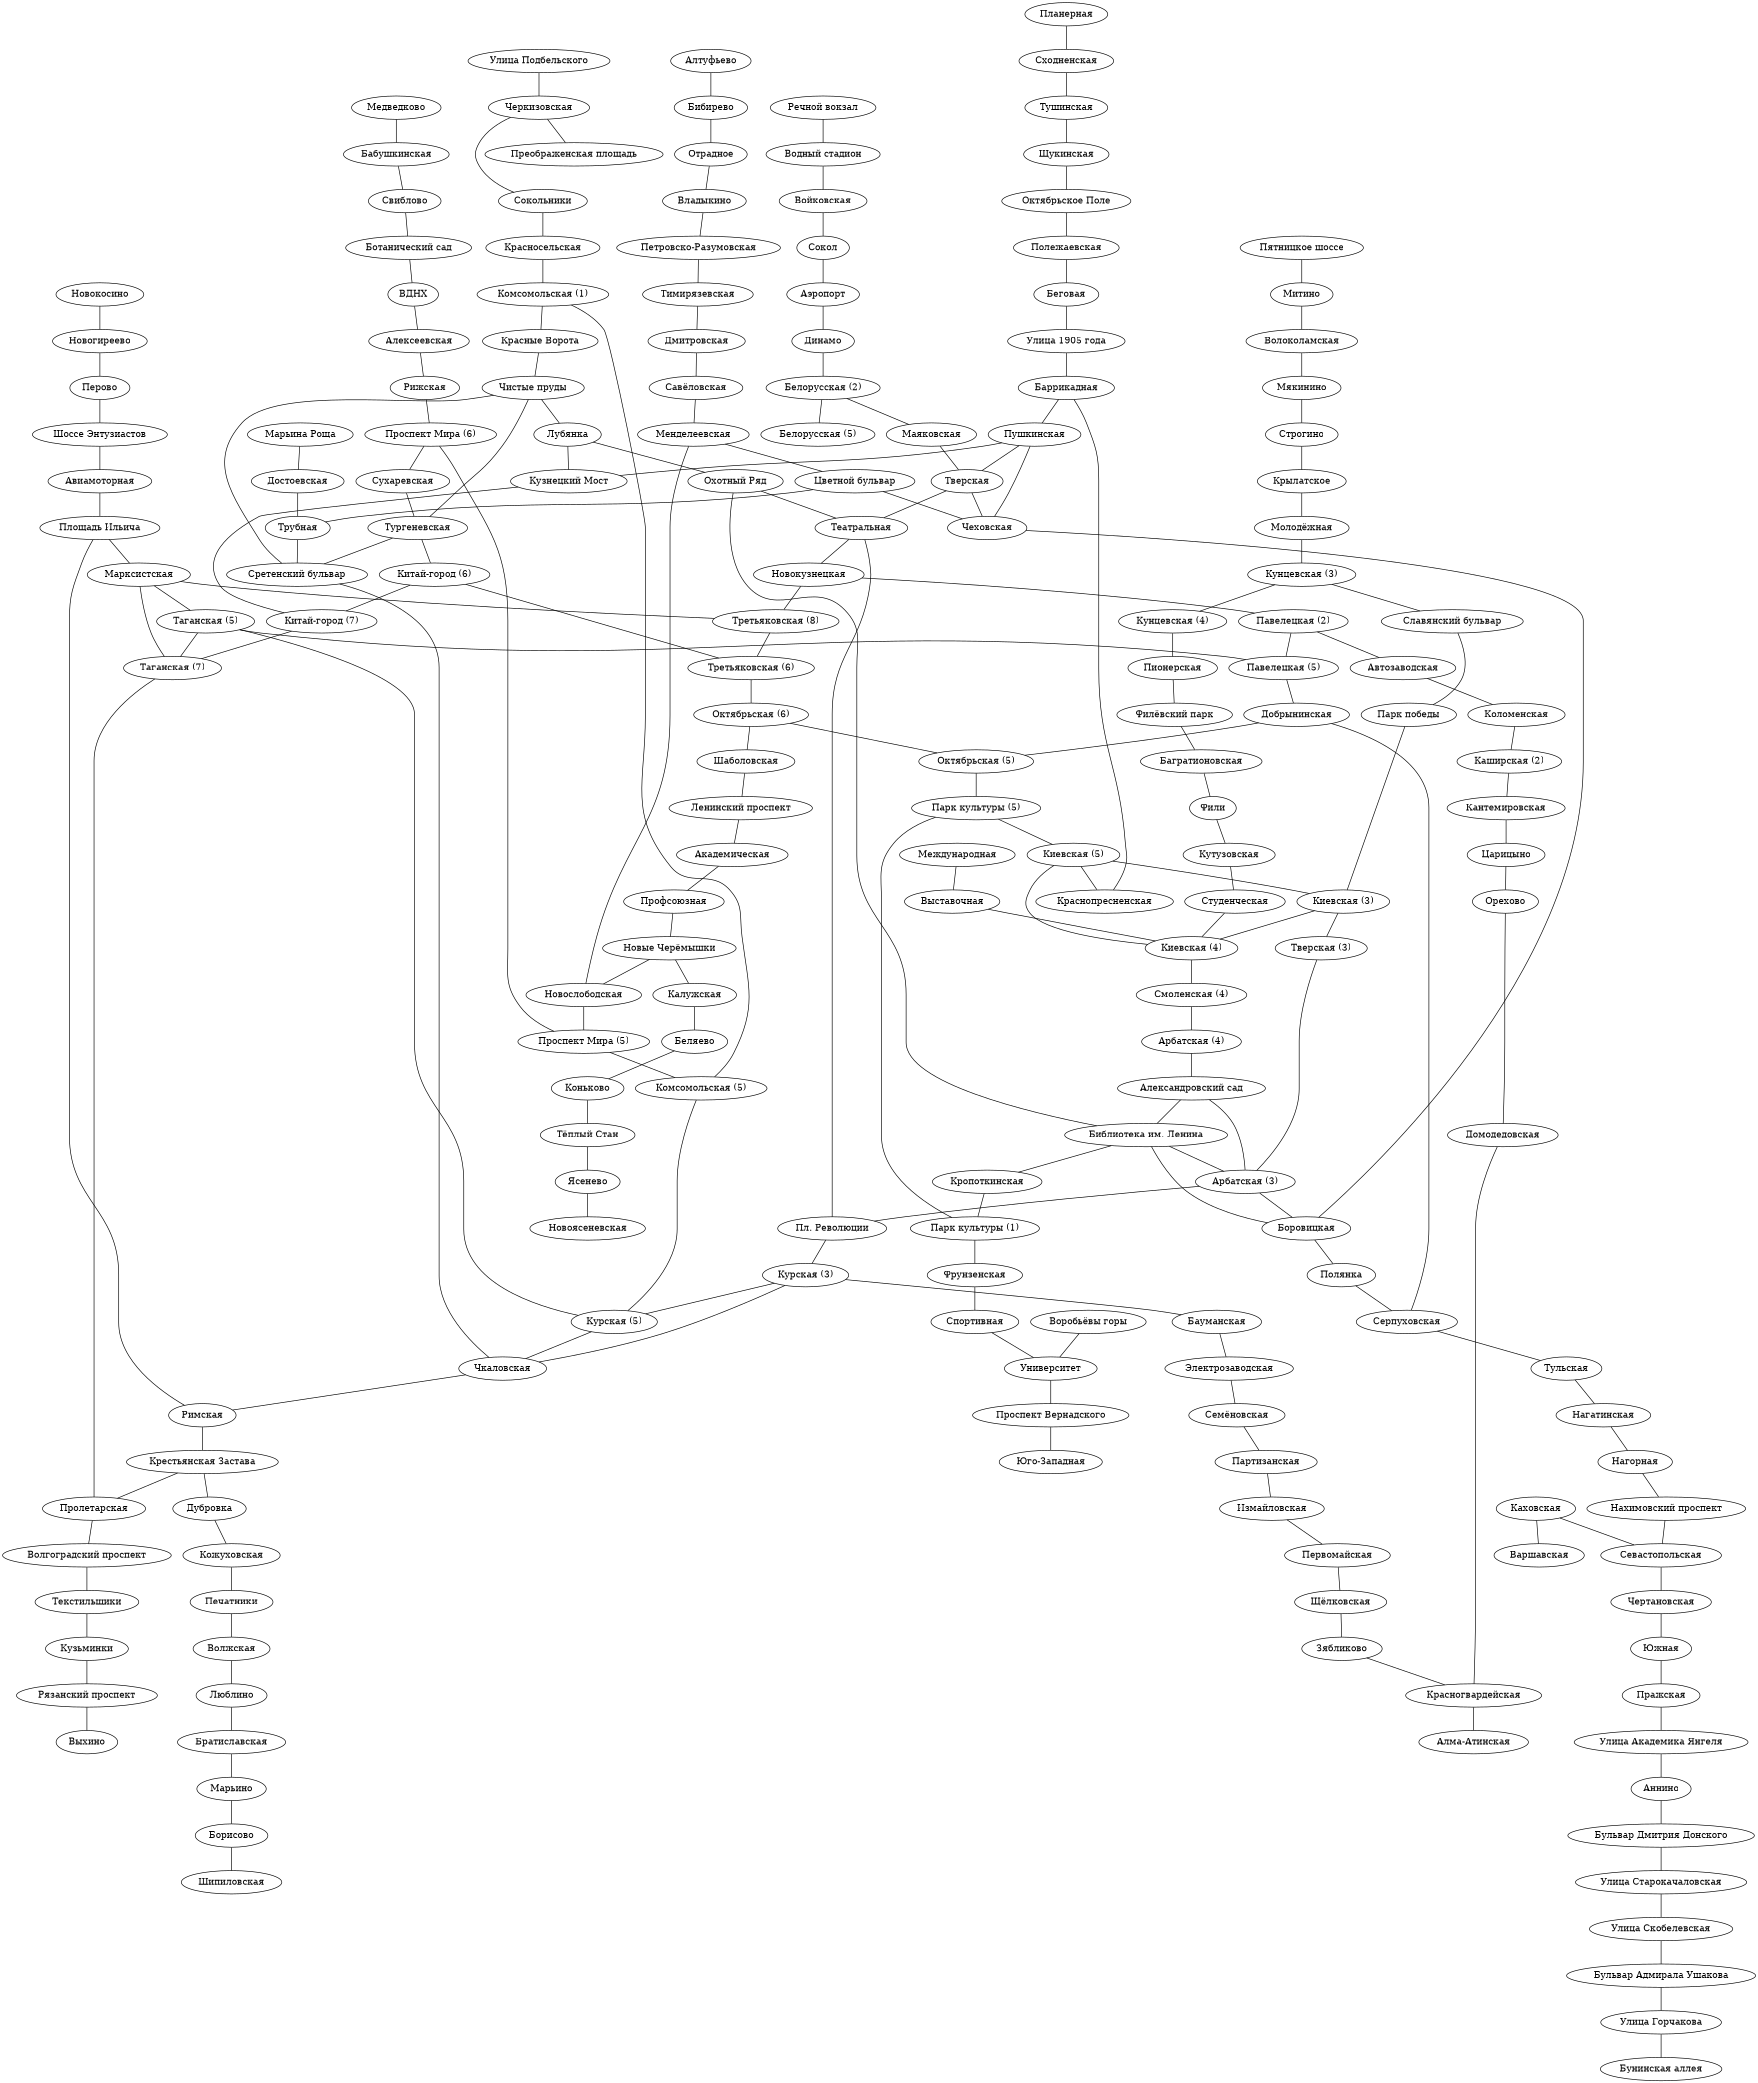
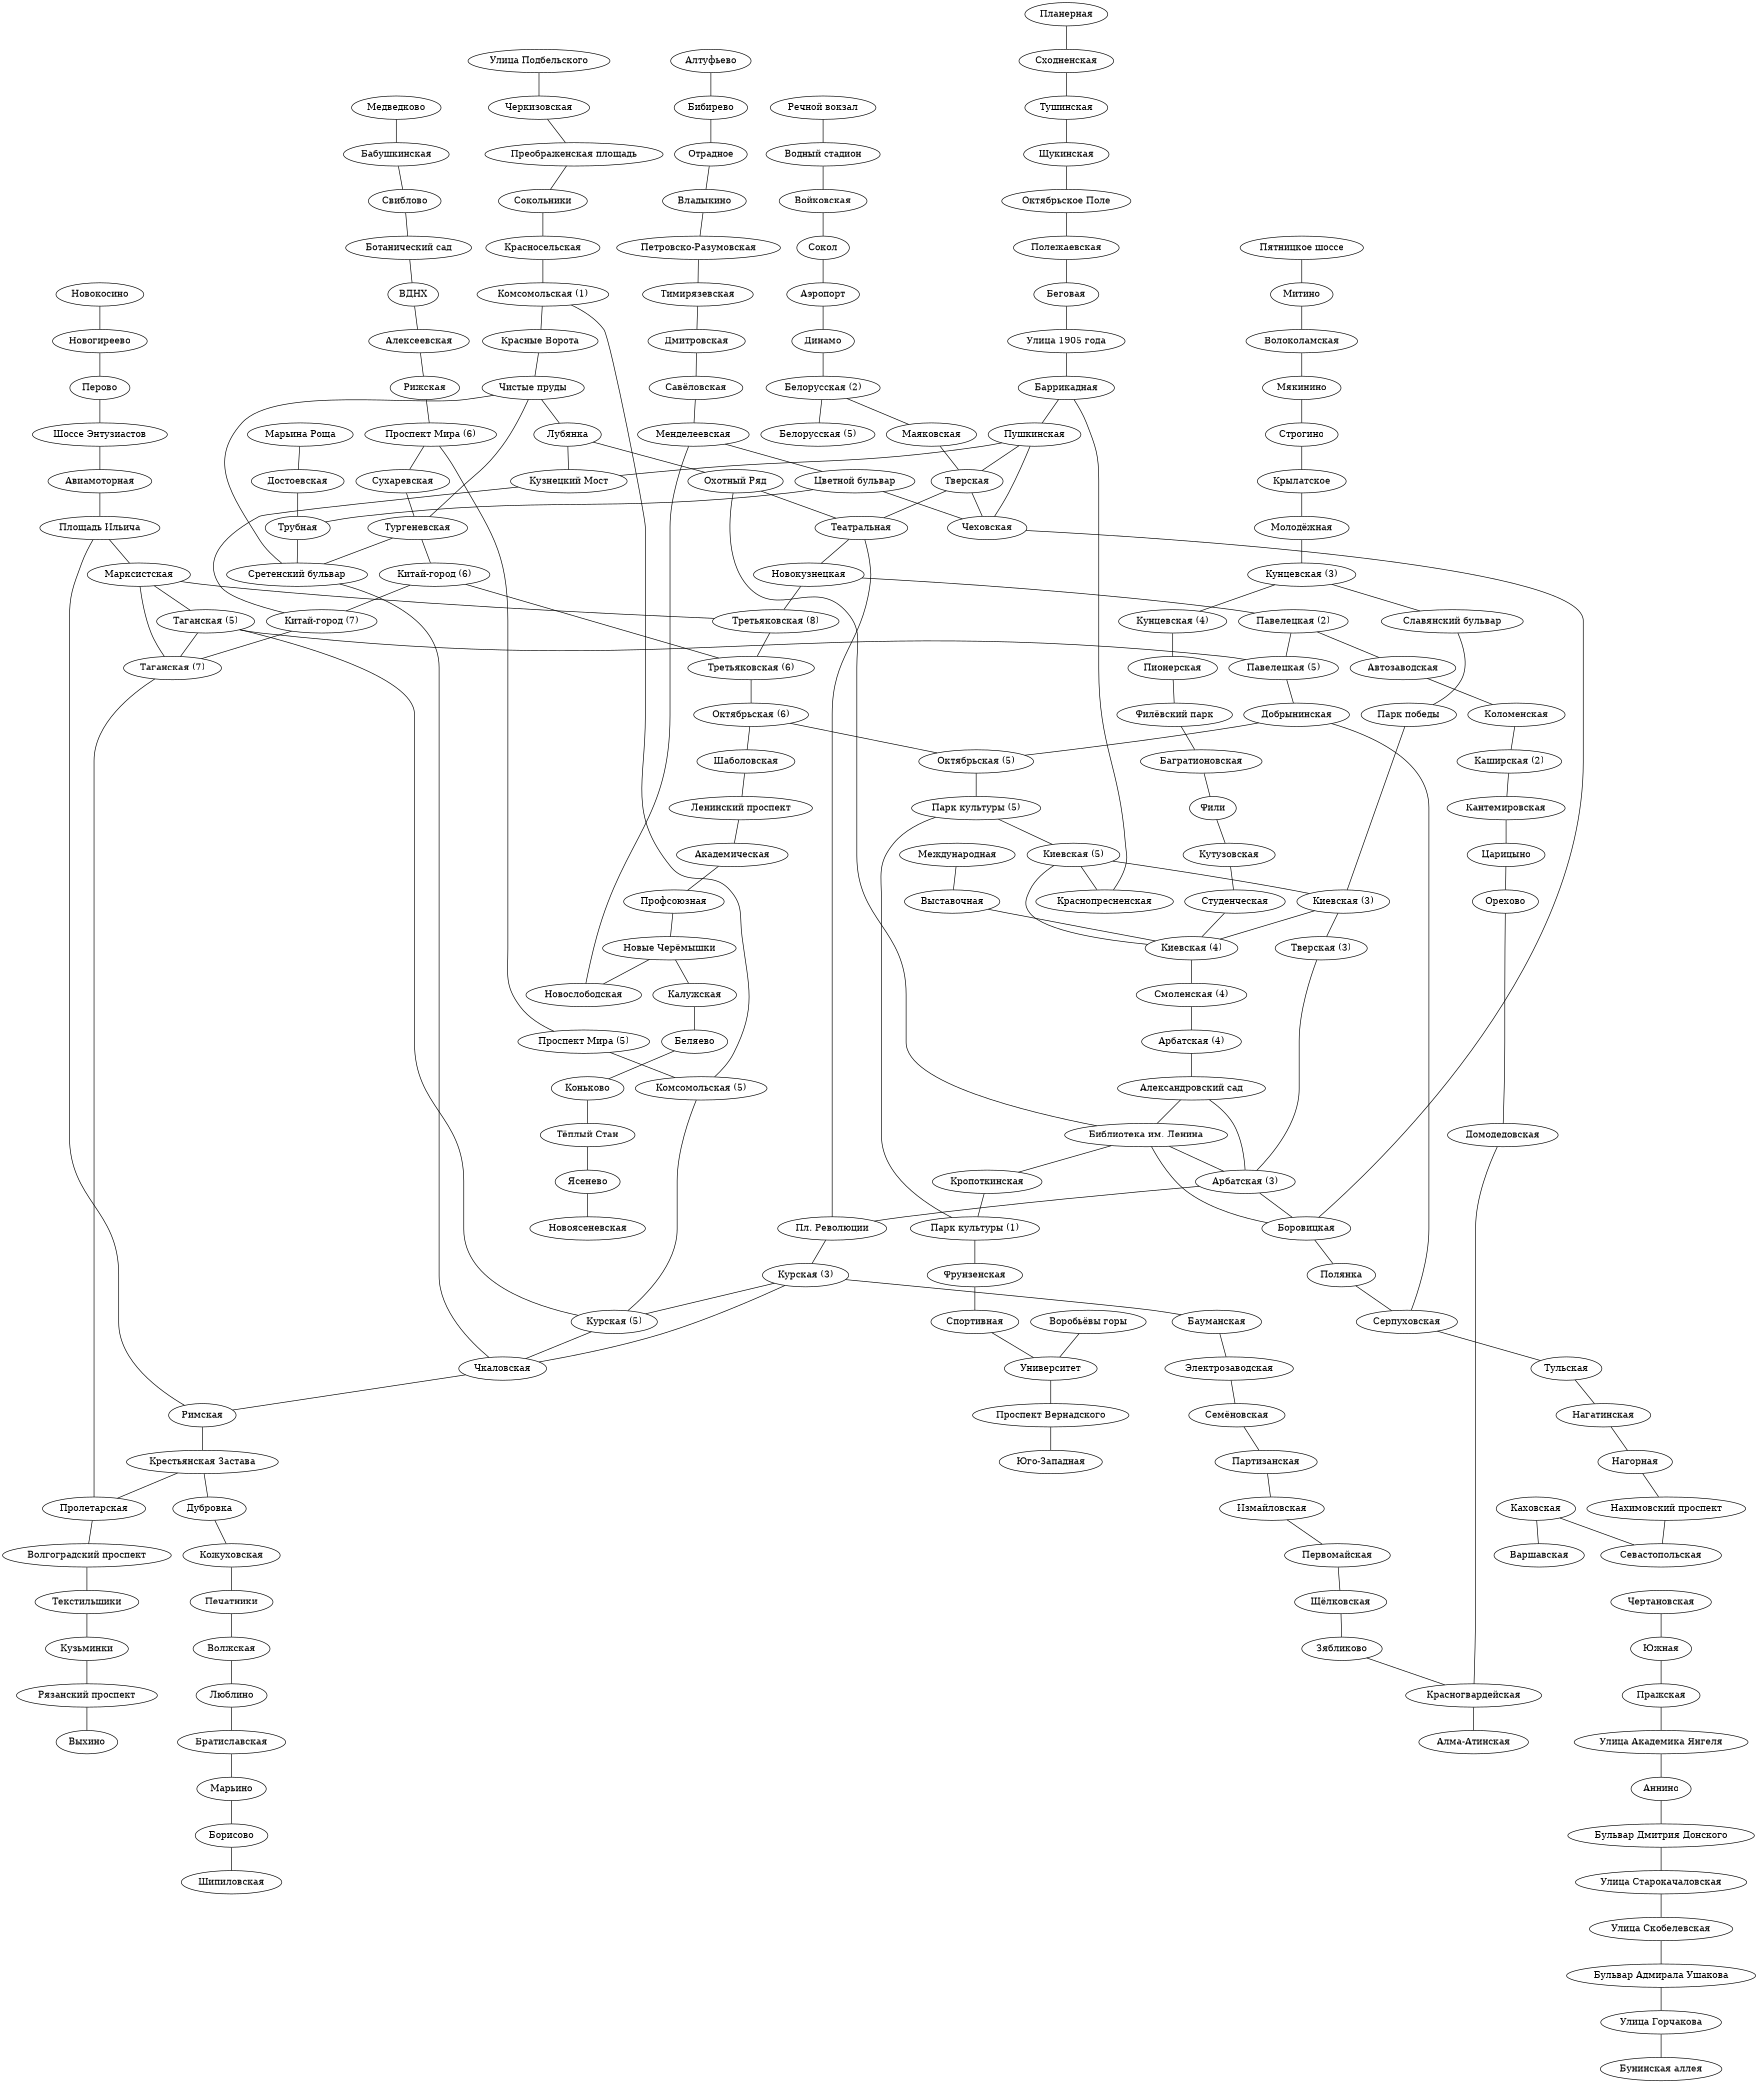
(476, 156) -> (558, 178)
(584, 1018) -> none
(1661, 1579) -> none
